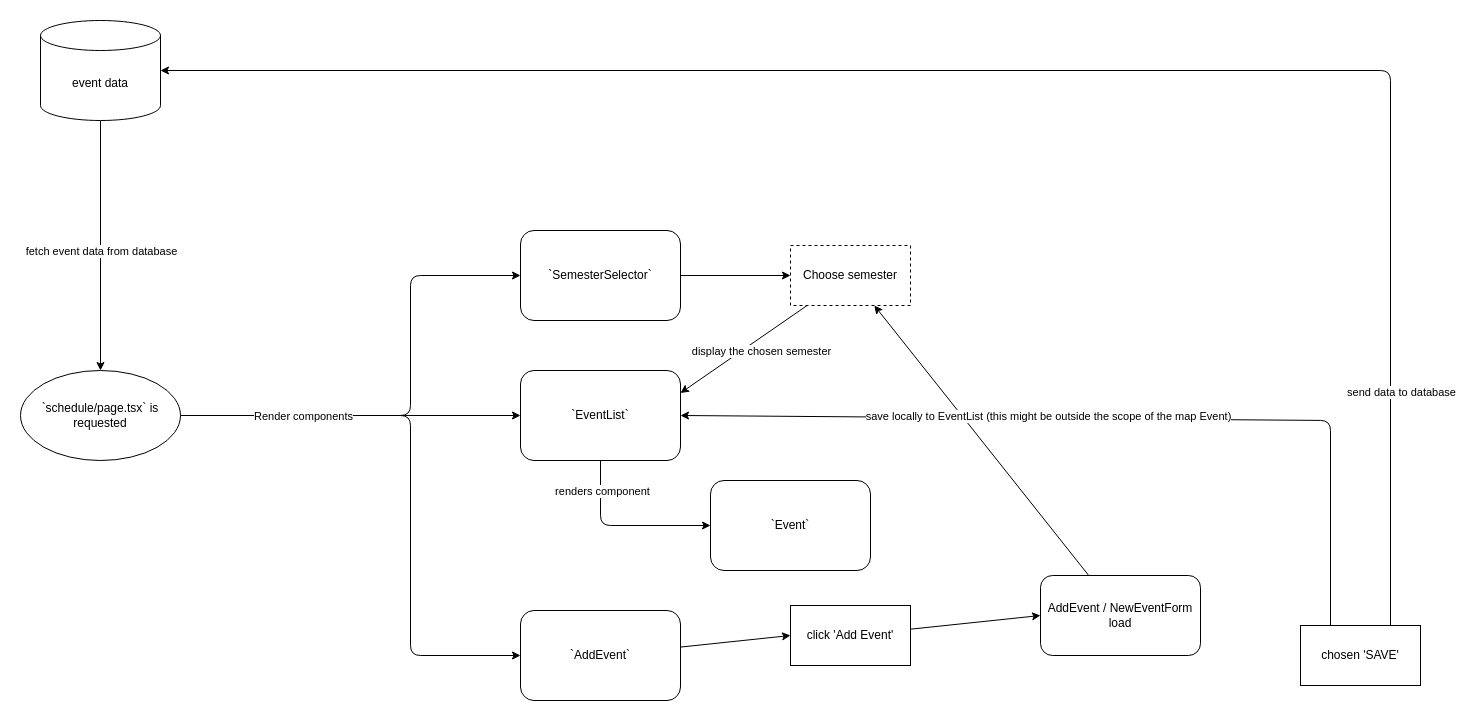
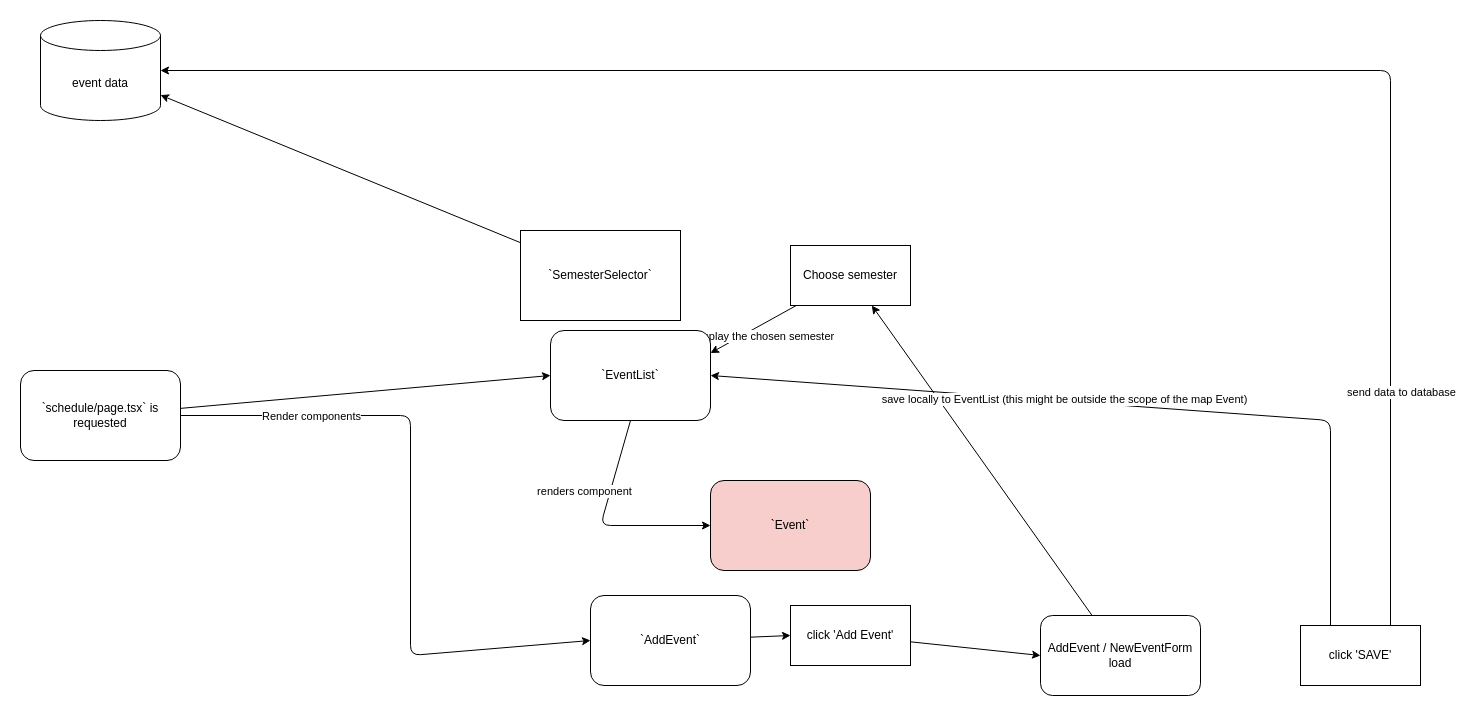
(101, 242) -> none
(601, 276) -> (601, 276)
(732, 276) -> (343, 170)
(851, 276) -> (851, 276)
(411, 297) -> none
(101, 416) -> (101, 416)
(601, 416) -> (631, 376)
(791, 526) -> (791, 526)
(1121, 616) -> (1121, 656)
(601, 656) -> (671, 641)
(1361, 656) -> (1361, 656)
